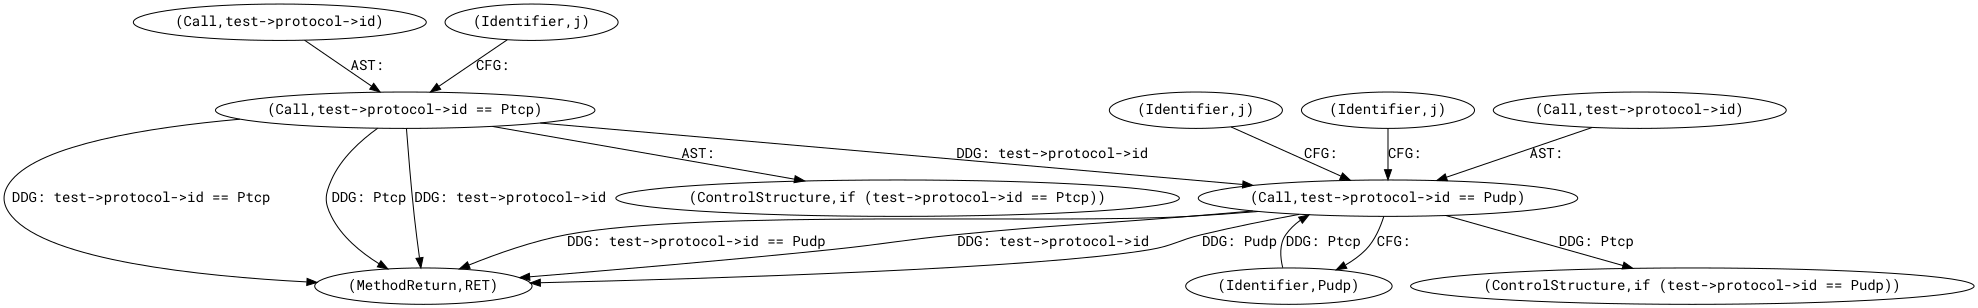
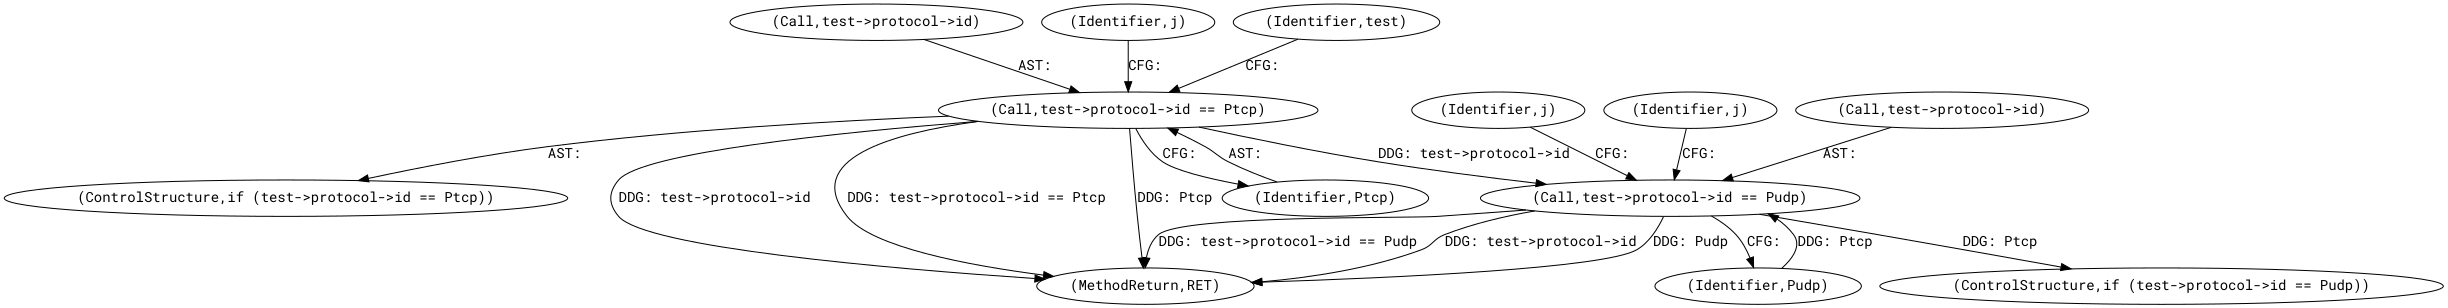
none -> (1336, 22)
none -> (1325, 198)
